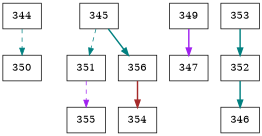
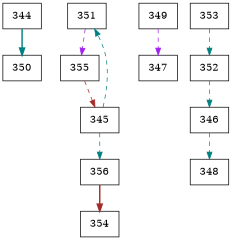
(22, 39) -> (22, 39)
(116, 39) -> (100, 143)
(189, 39) -> (158, 39)
(240, 39) -> (209, 39)
none -> (88, 91)
(240, 91) -> (209, 91)
none -> (209, 172)
